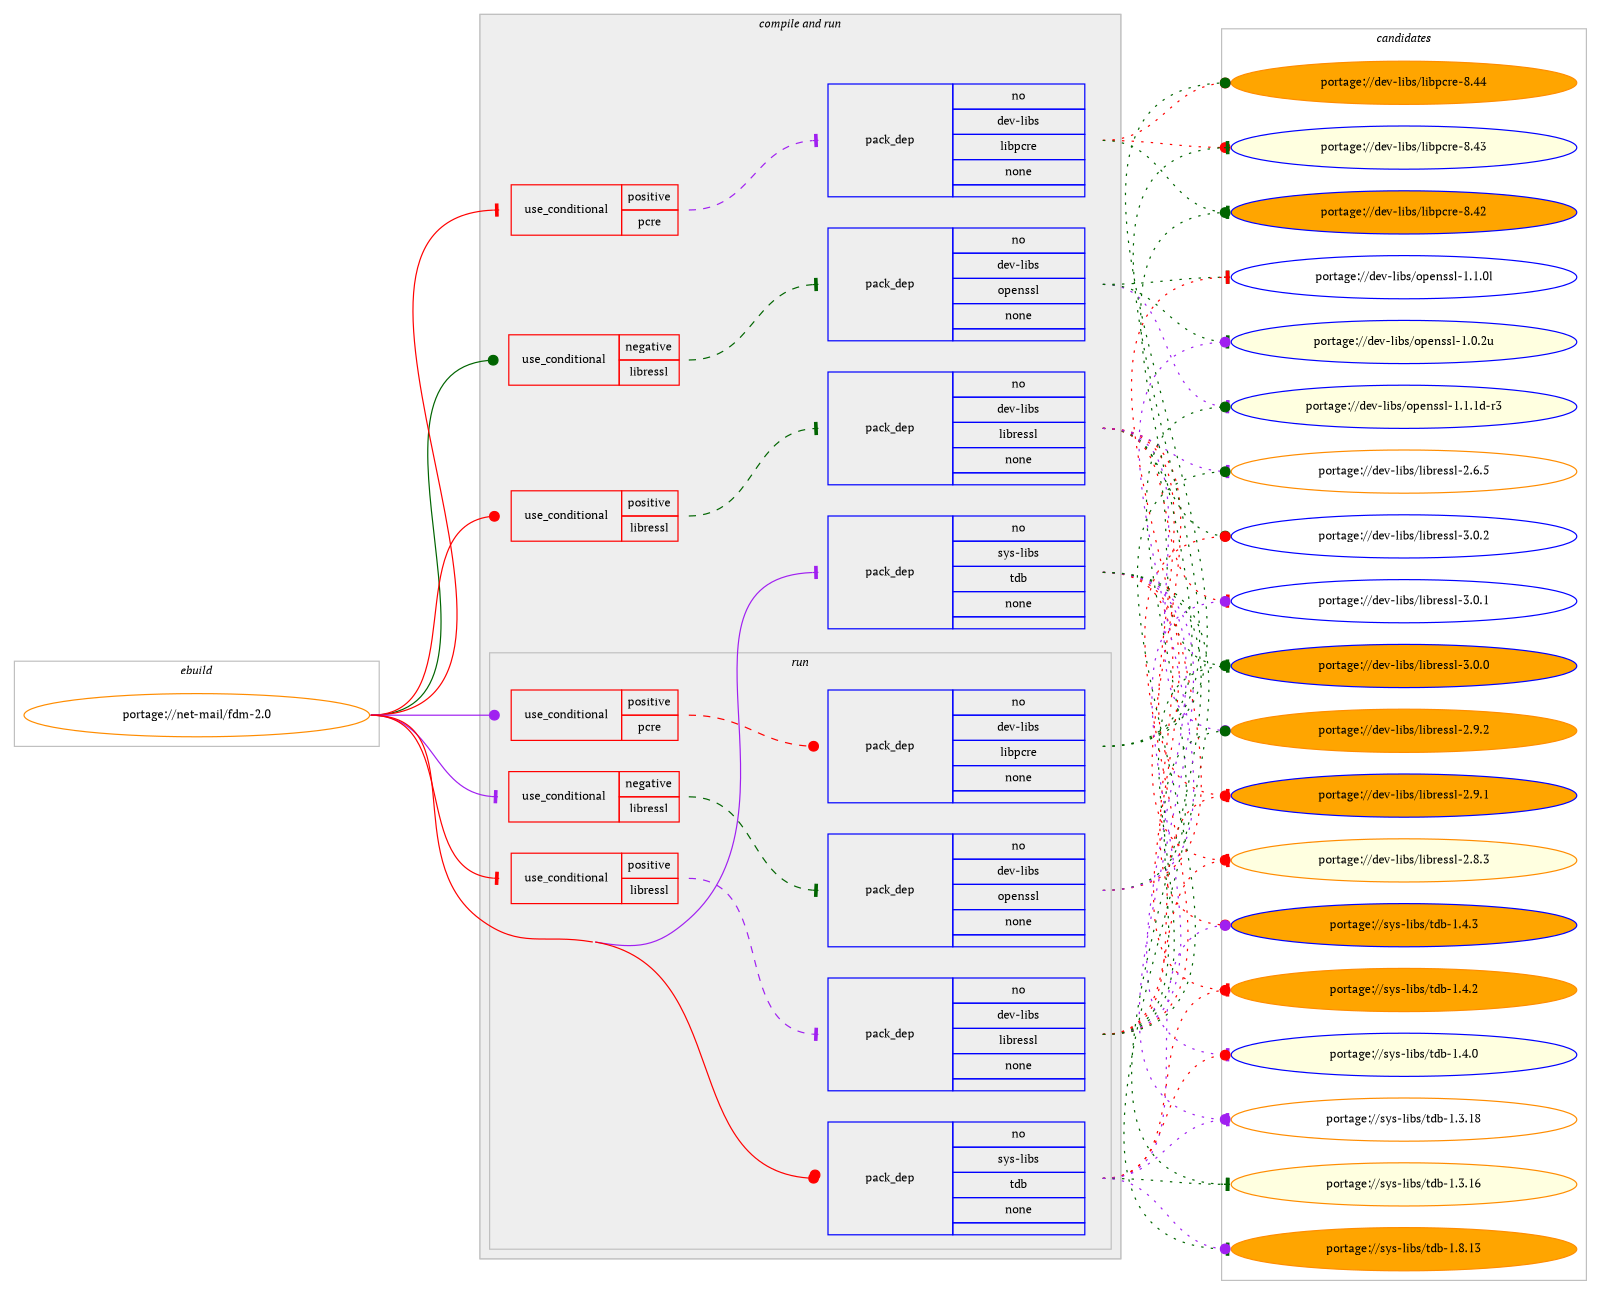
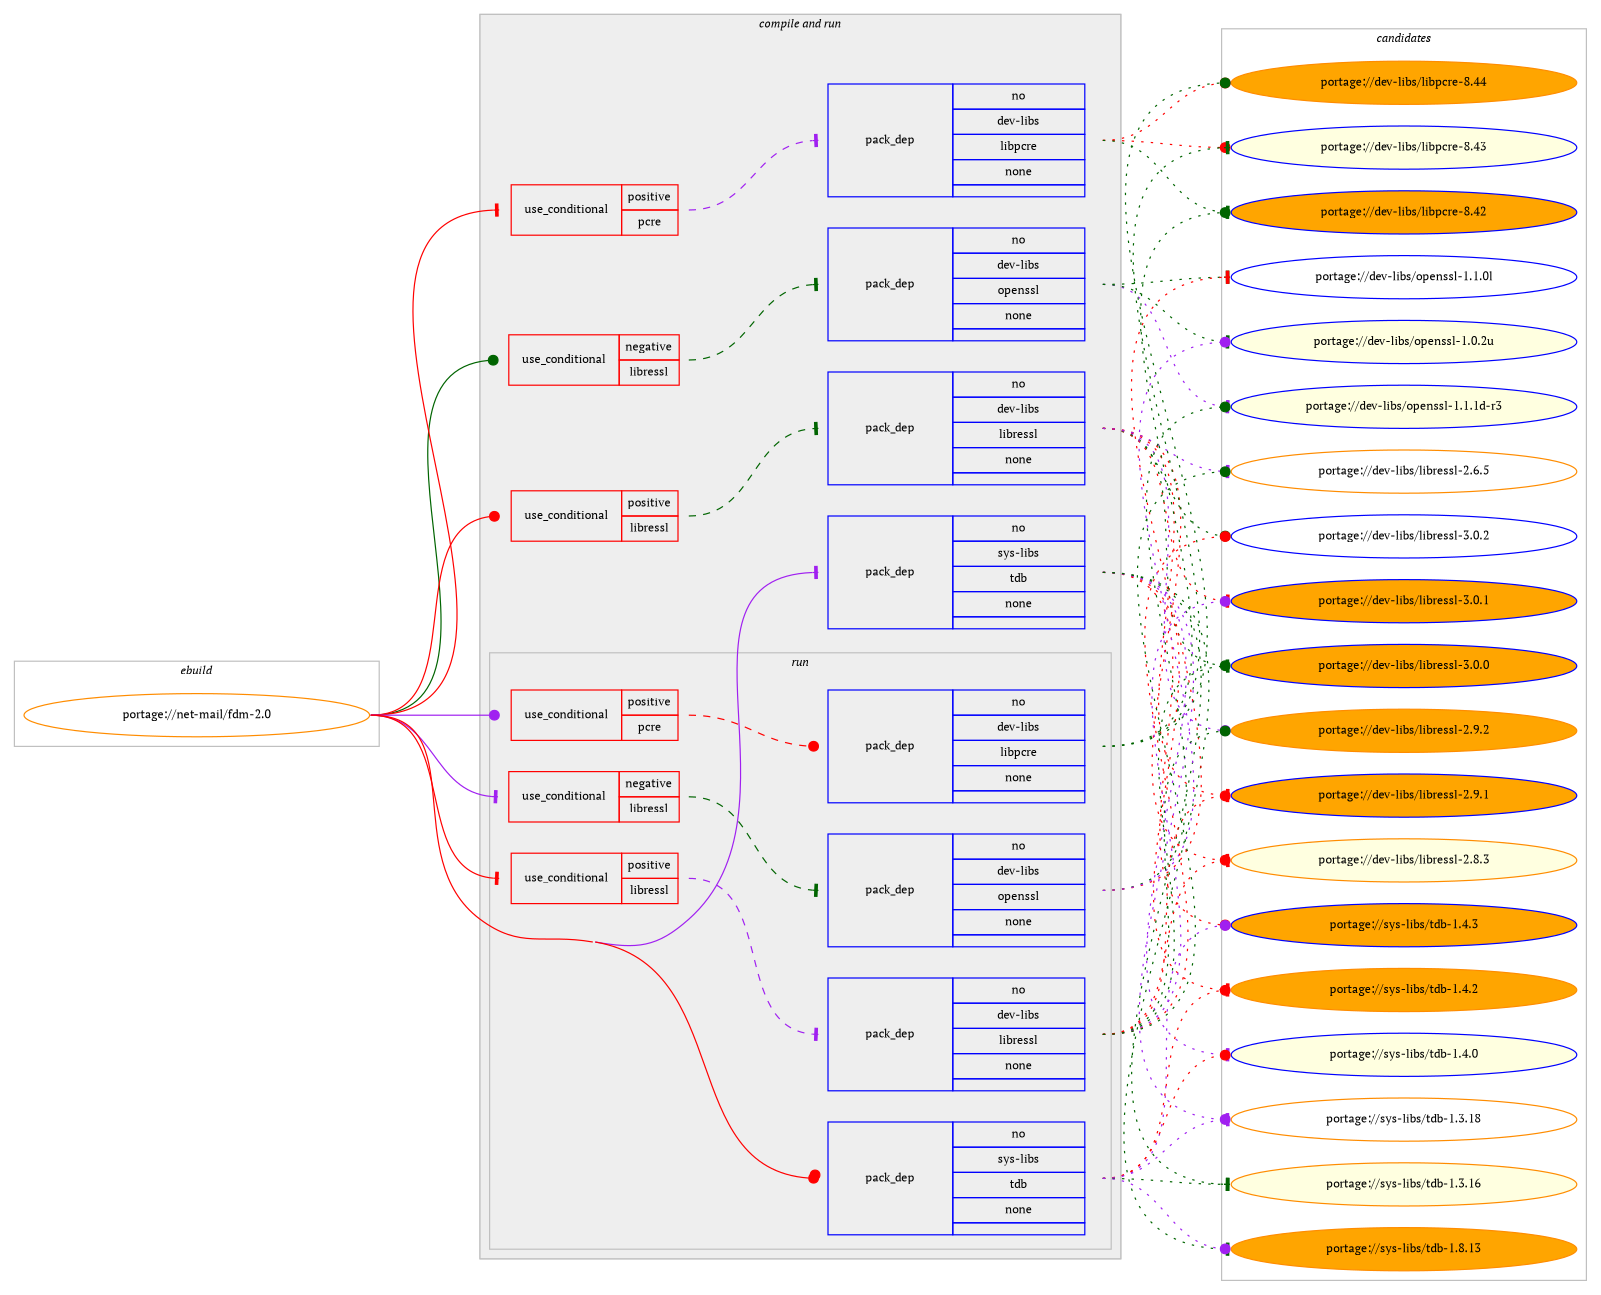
(1404, 601) -> (1404, 601)
